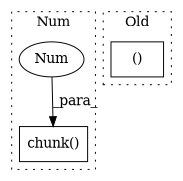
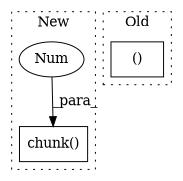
(54, 23) -> (54, 23)
